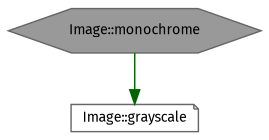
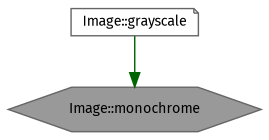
(135, 71) -> (135, 54)
